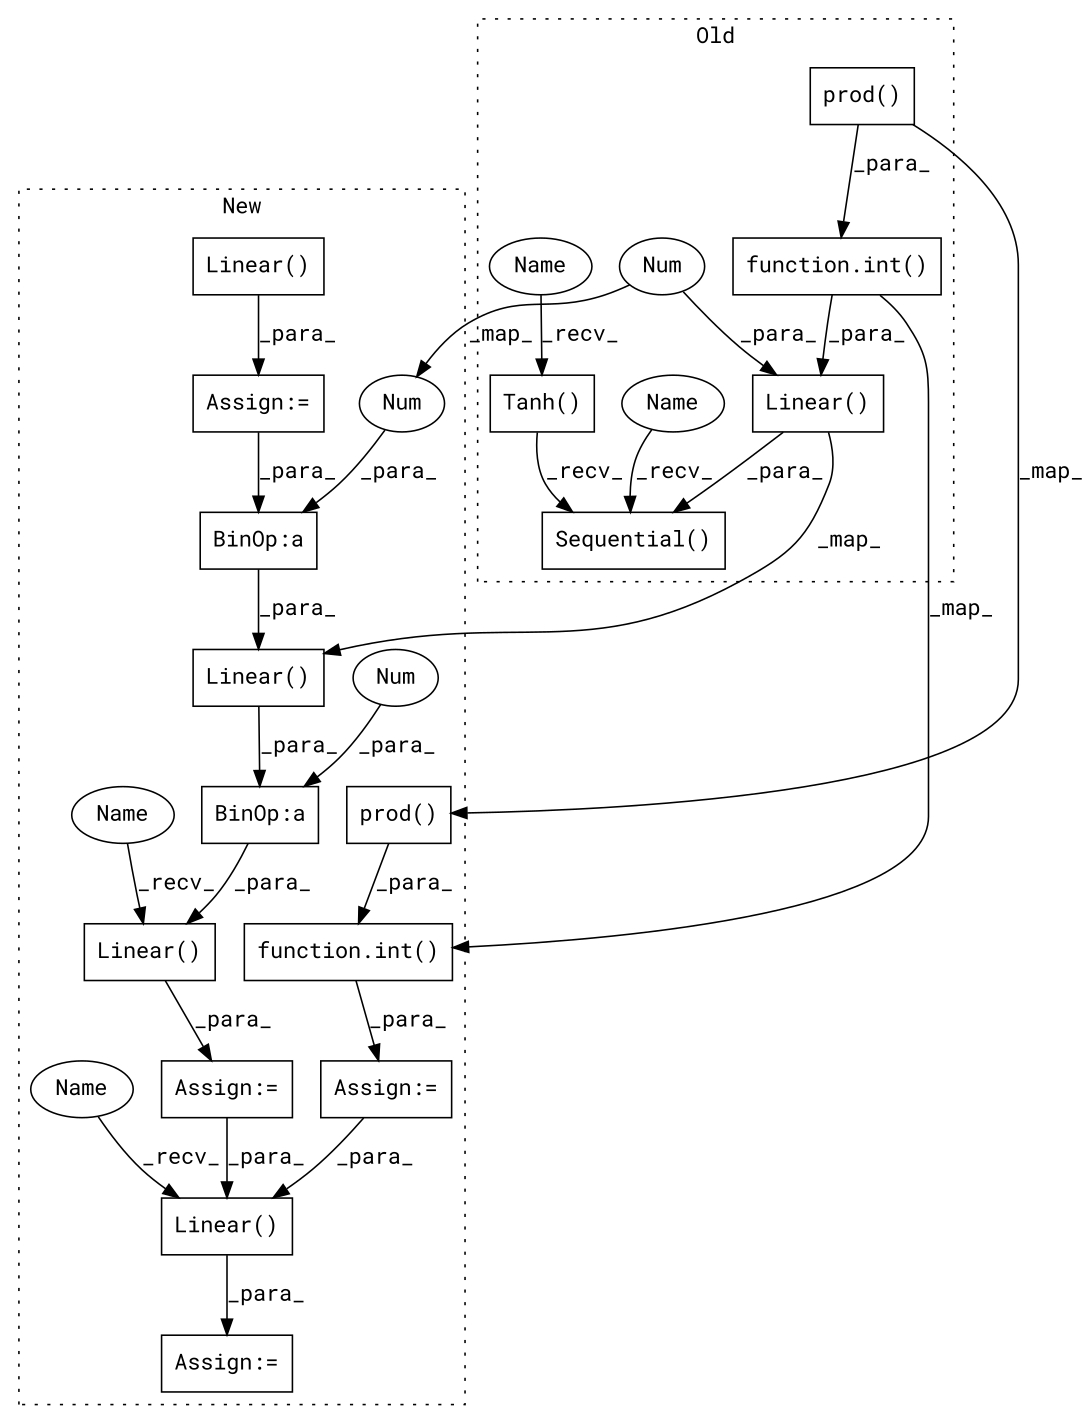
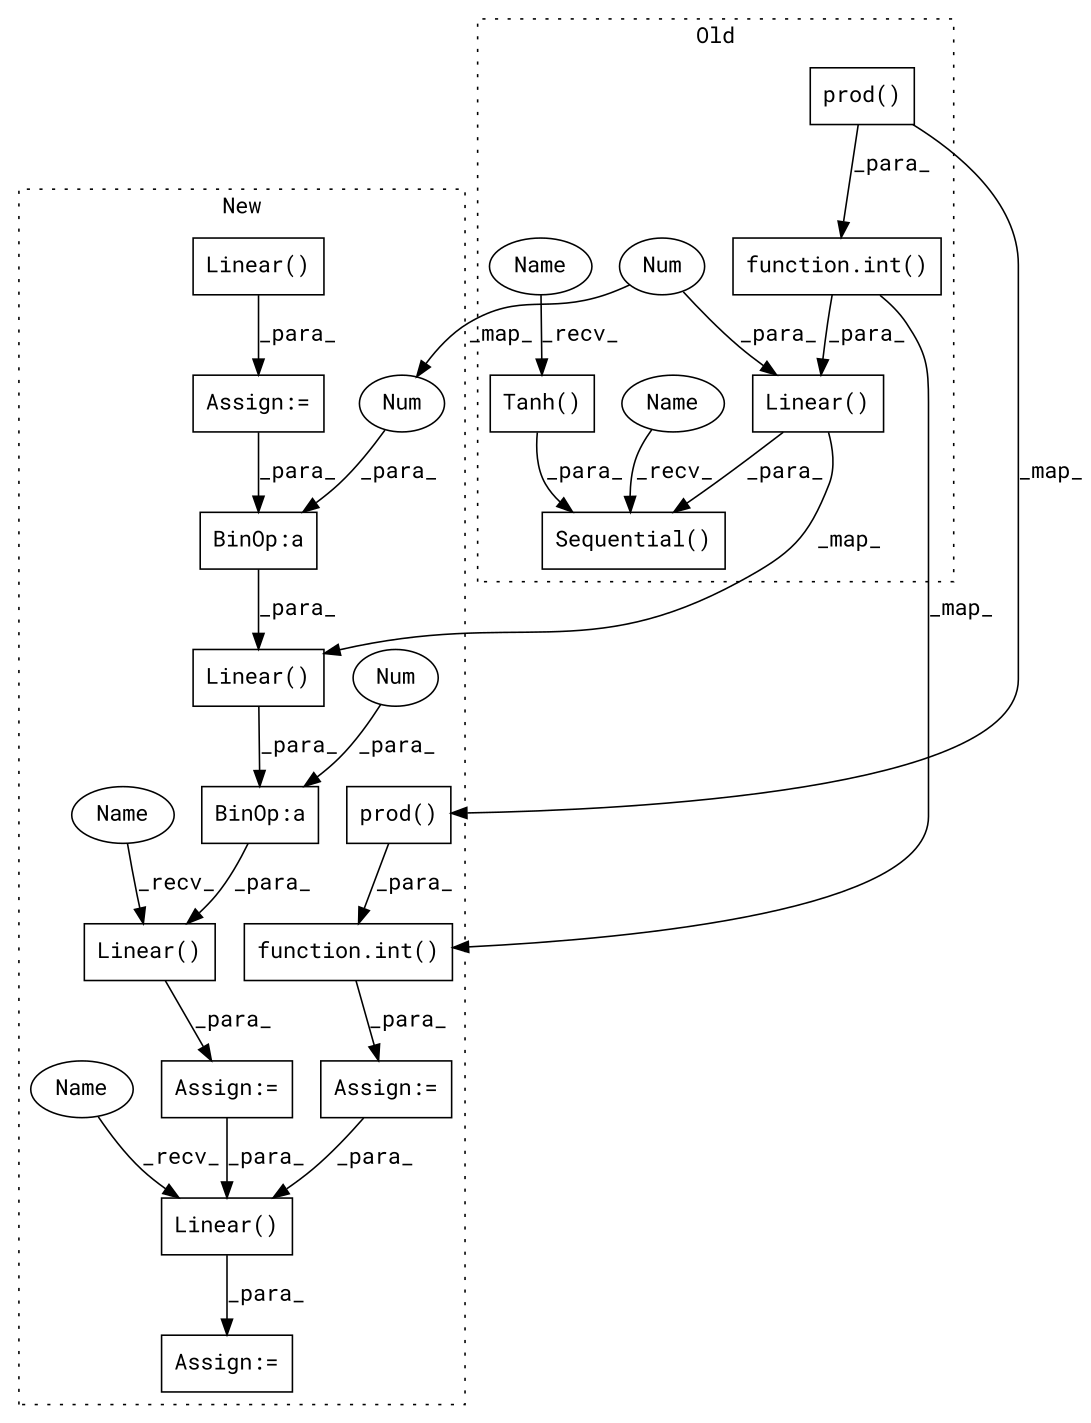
(585, 472) -> (585, 472)
